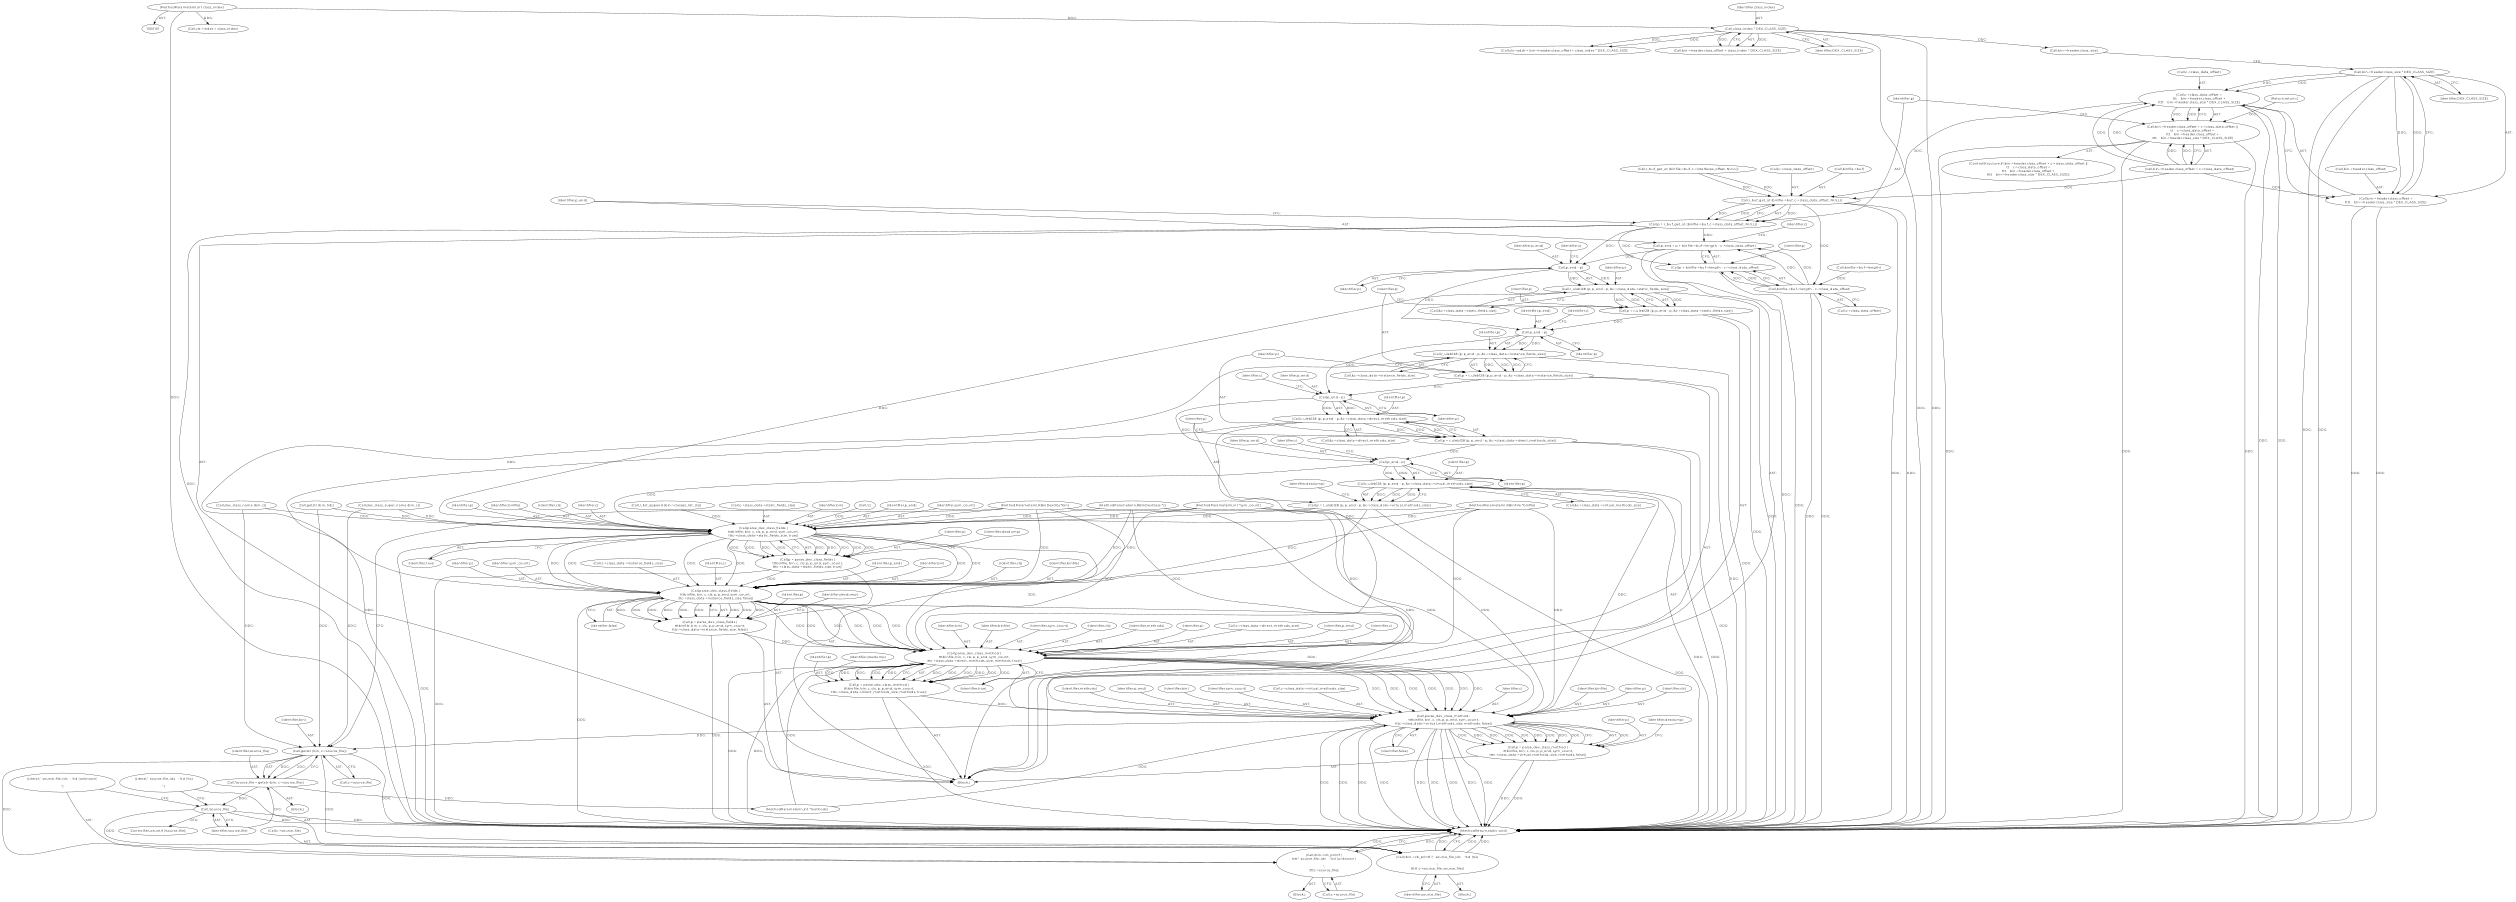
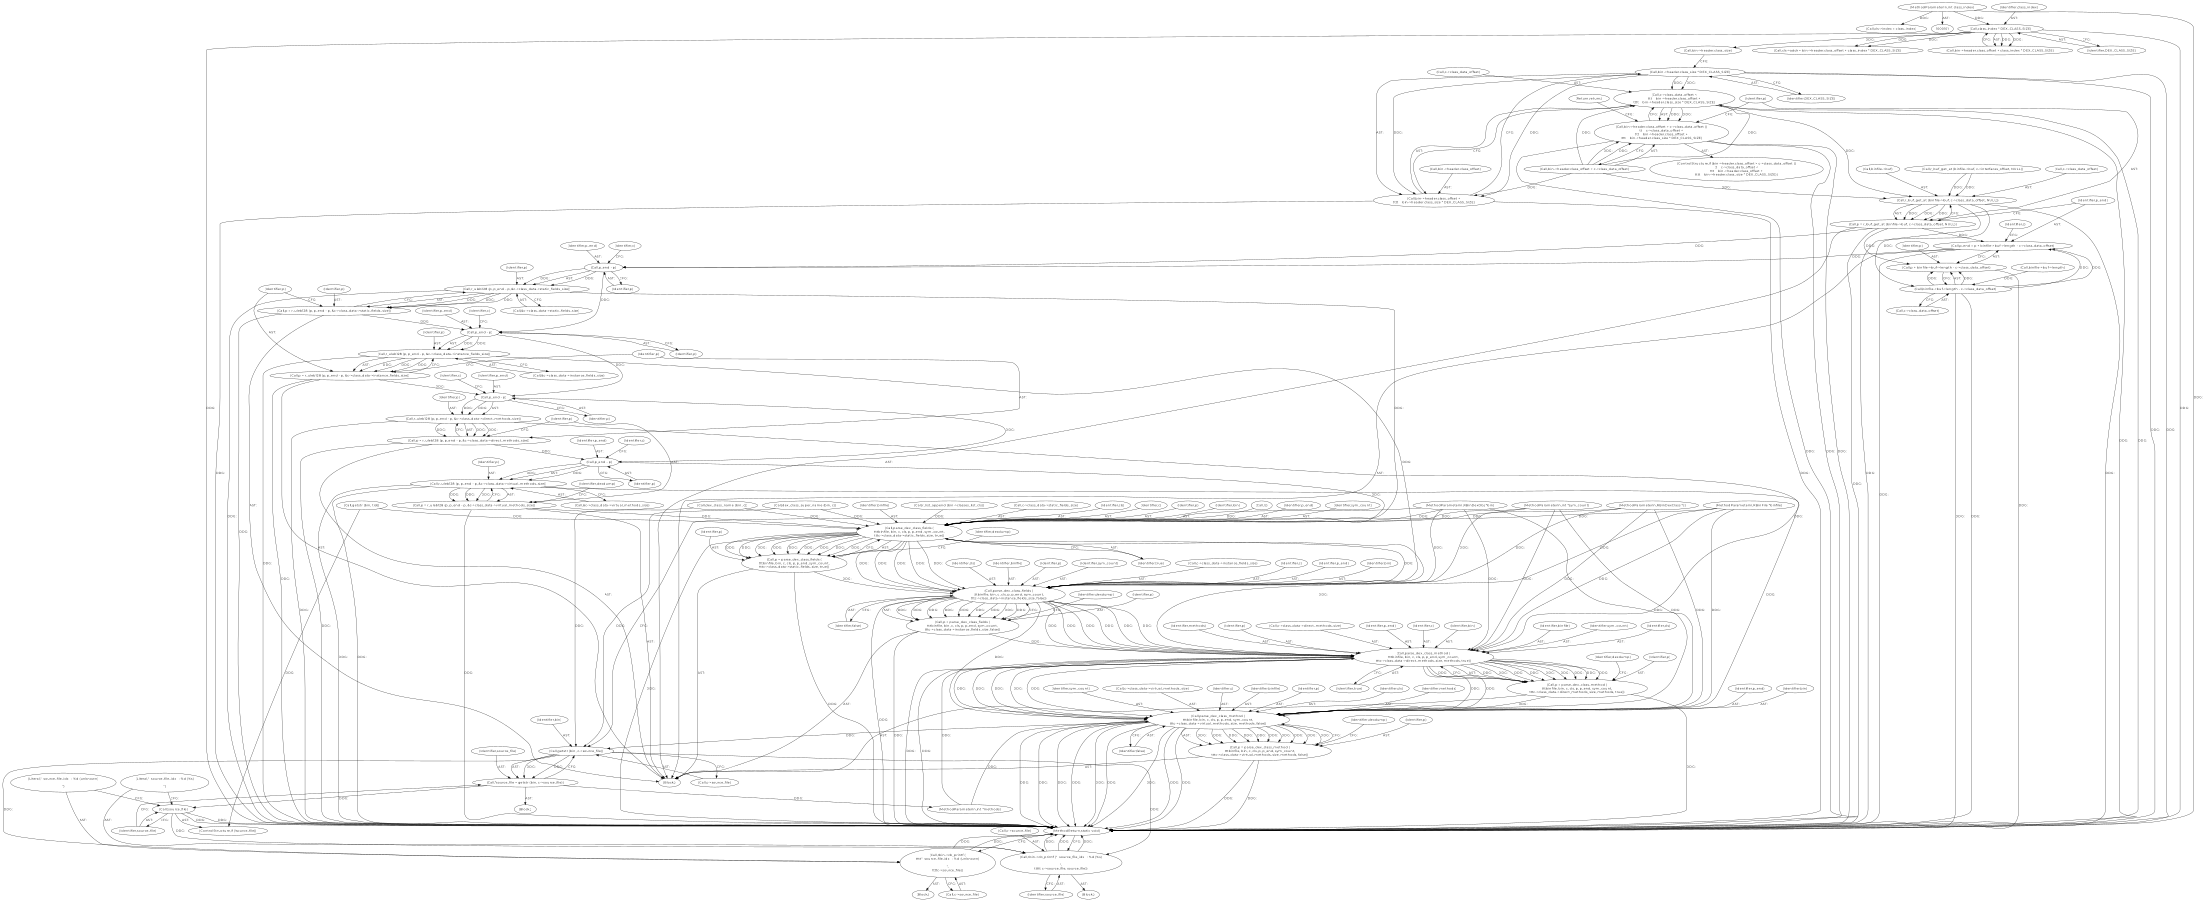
(1358, 441) -> none
(319, 627) -> (288, 664)
(195, 820) -> (186, 820)
(874, 829) -> none
